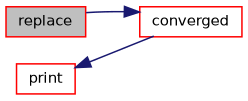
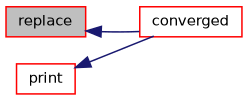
(105, 12) -> (120, 32)
